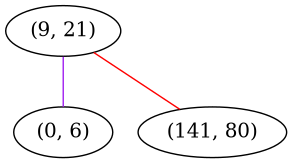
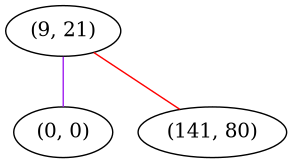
(63, 132) -> (63, 132)
